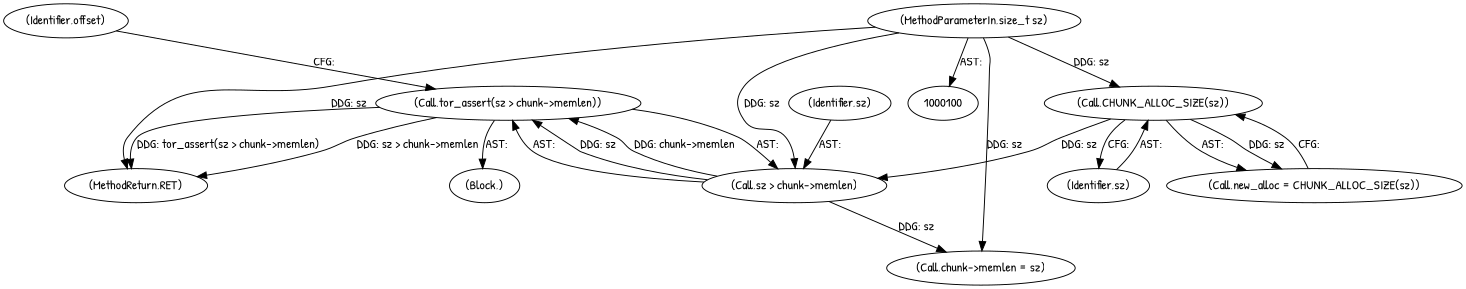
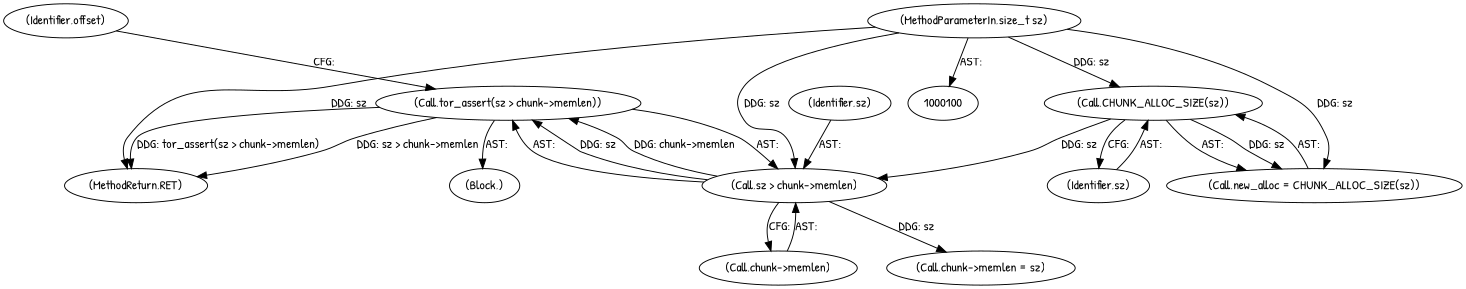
(987, 139) -> (1219, 64)
(1311, 144) -> (1311, 144)
none -> (778, 268)
